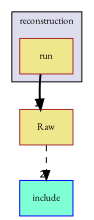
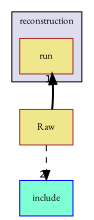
(40, 88) -> (53, 97)
